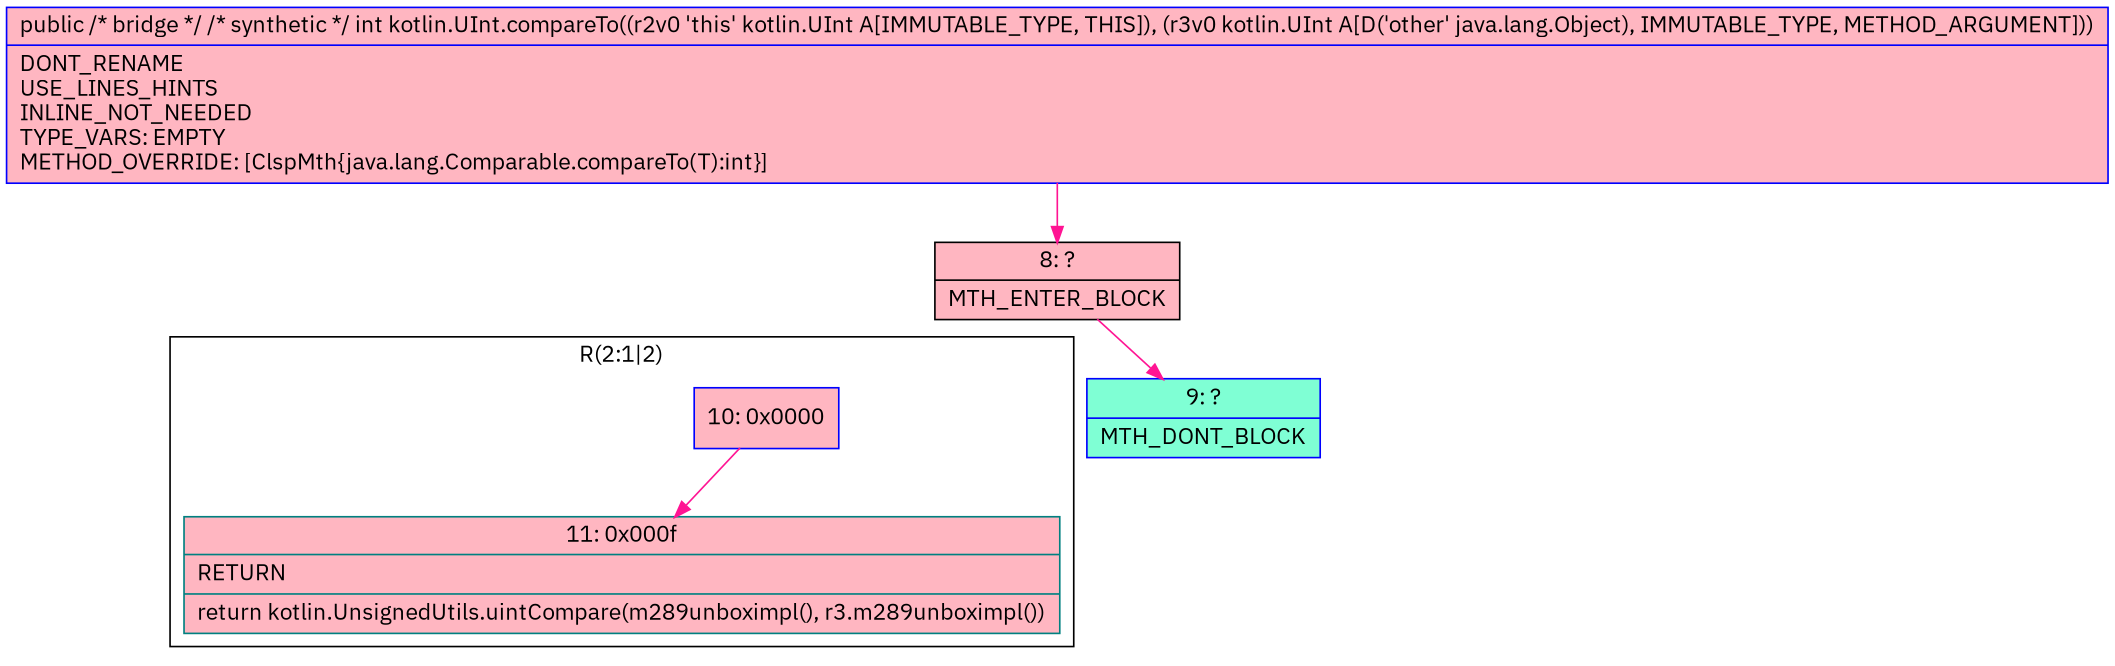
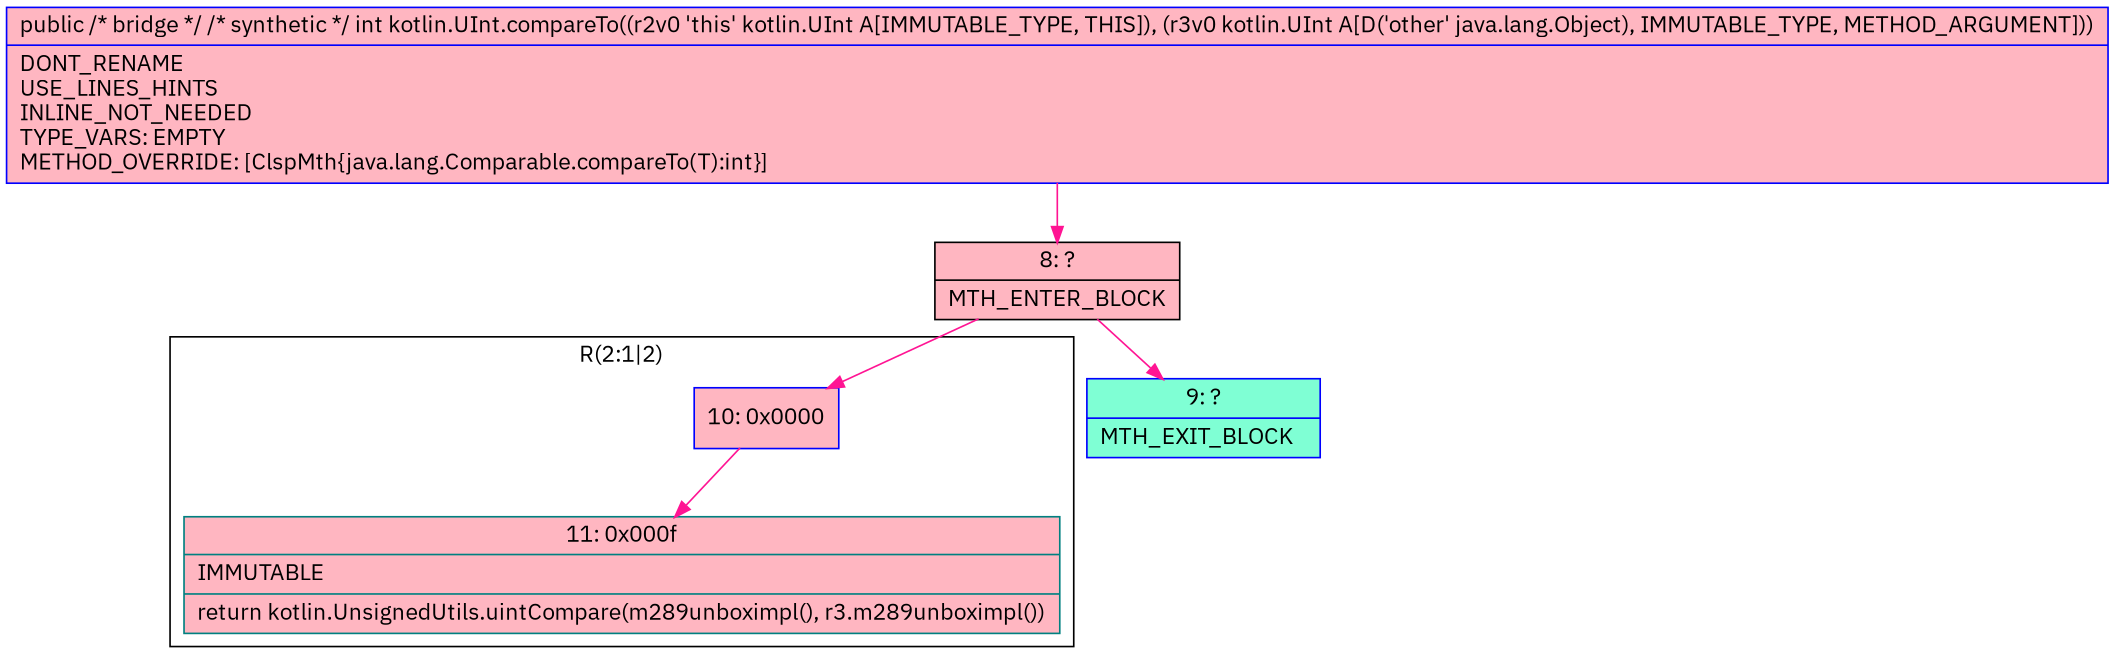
none -> (910, 350)
(1204, 437) -> (1197, 437)
(242, 573) -> (261, 573)
